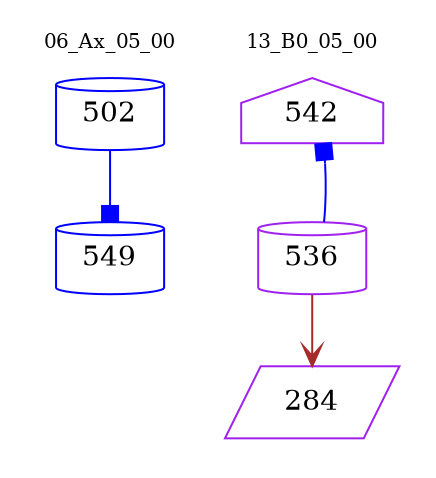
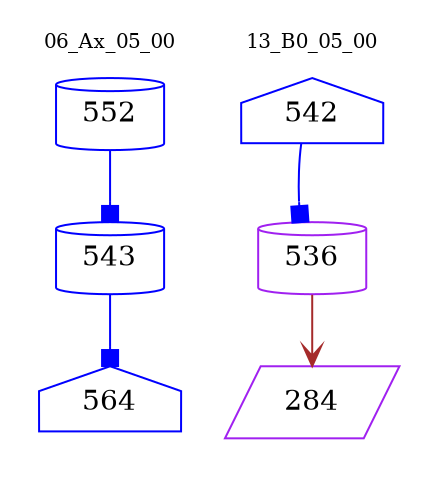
(110, 114) -> (110, 114)
(312, 114) -> (312, 114)
(326, 193) -> (299, 173)
(110, 258) -> (110, 258)
none -> (110, 402)
